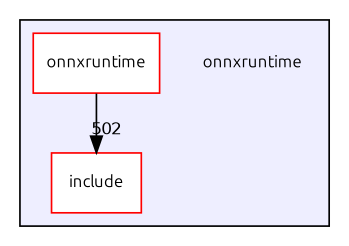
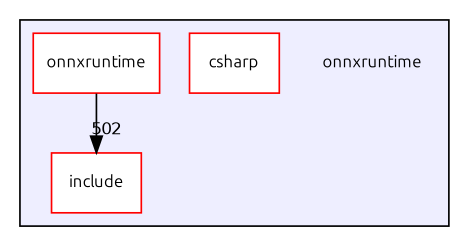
none -> (234, 63)
